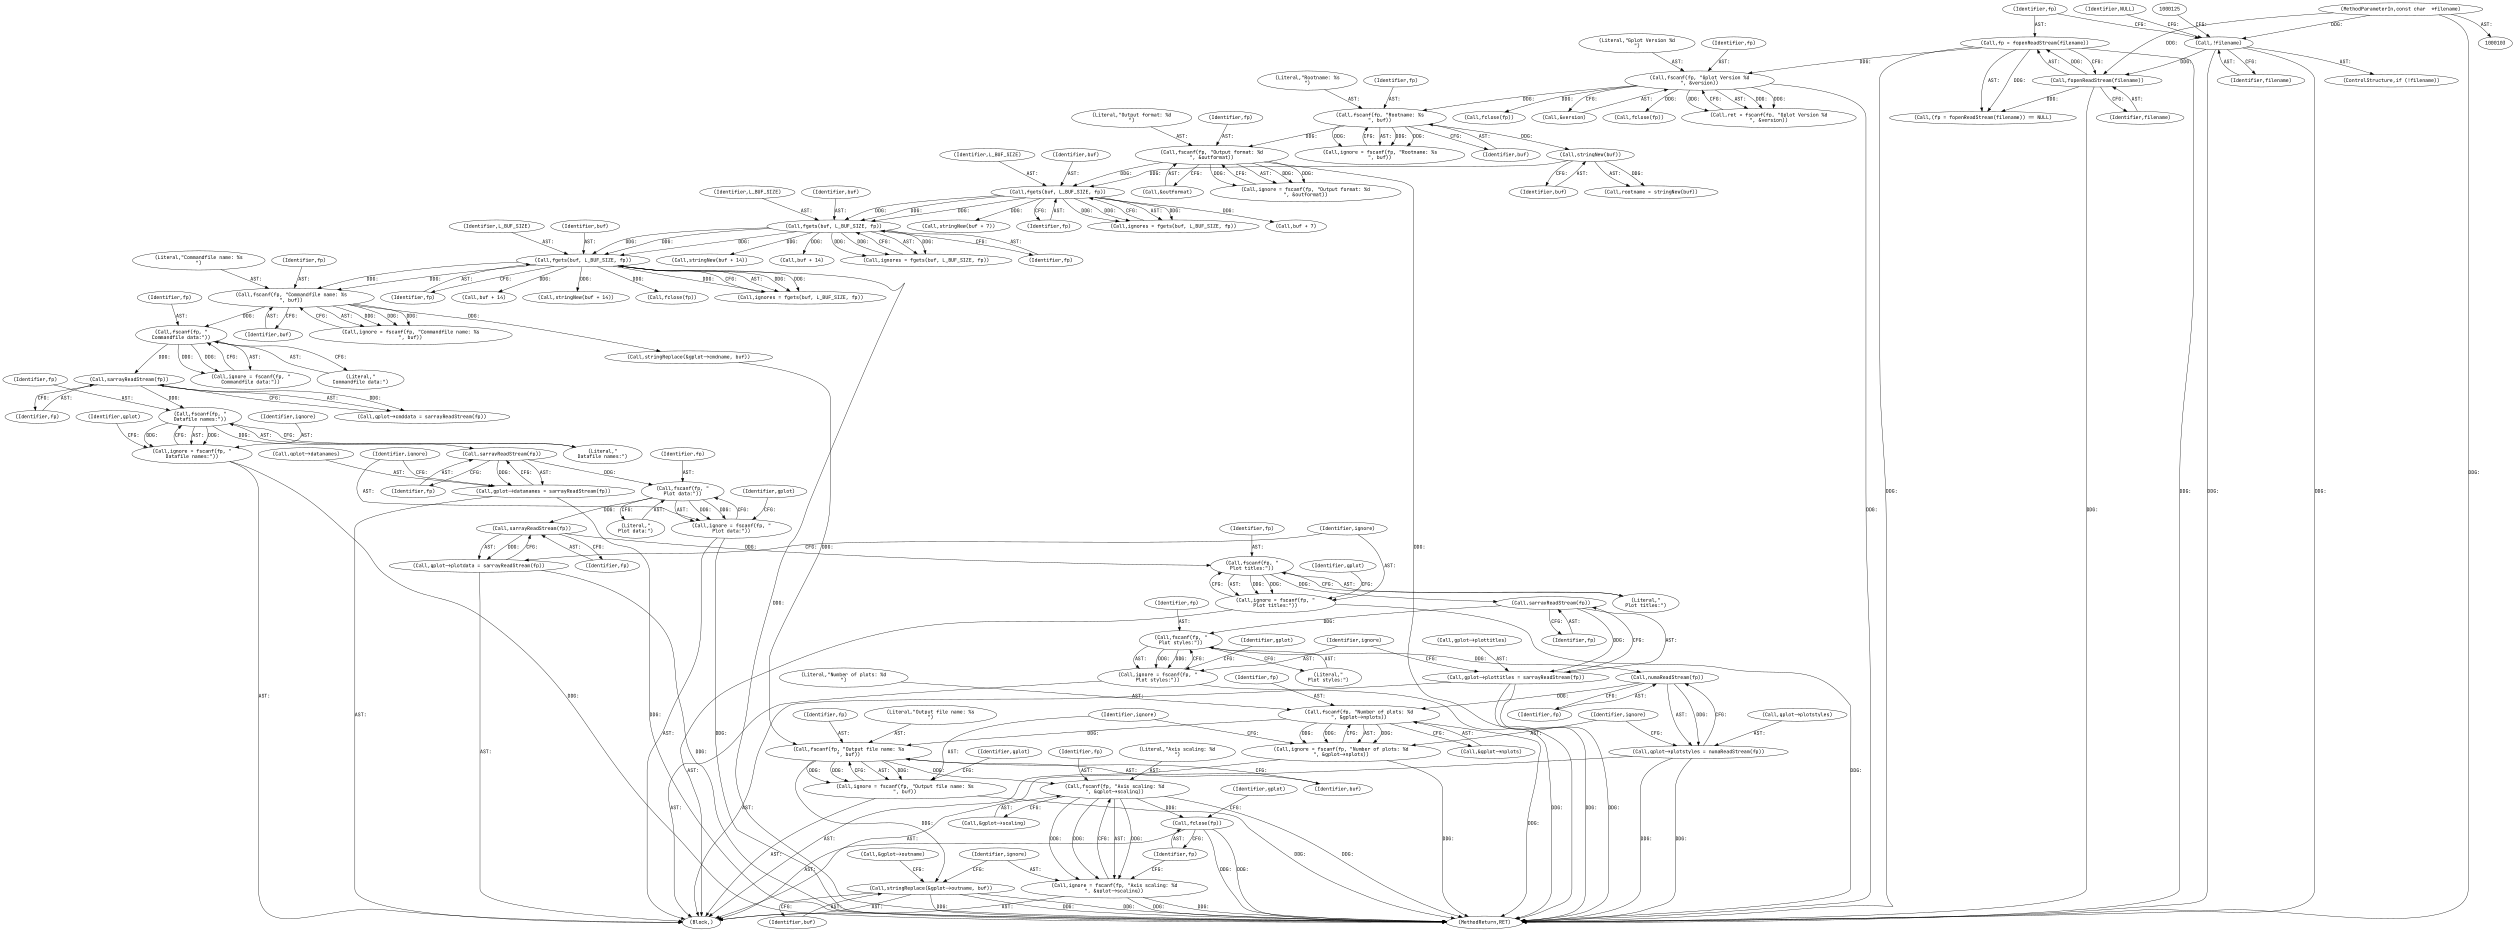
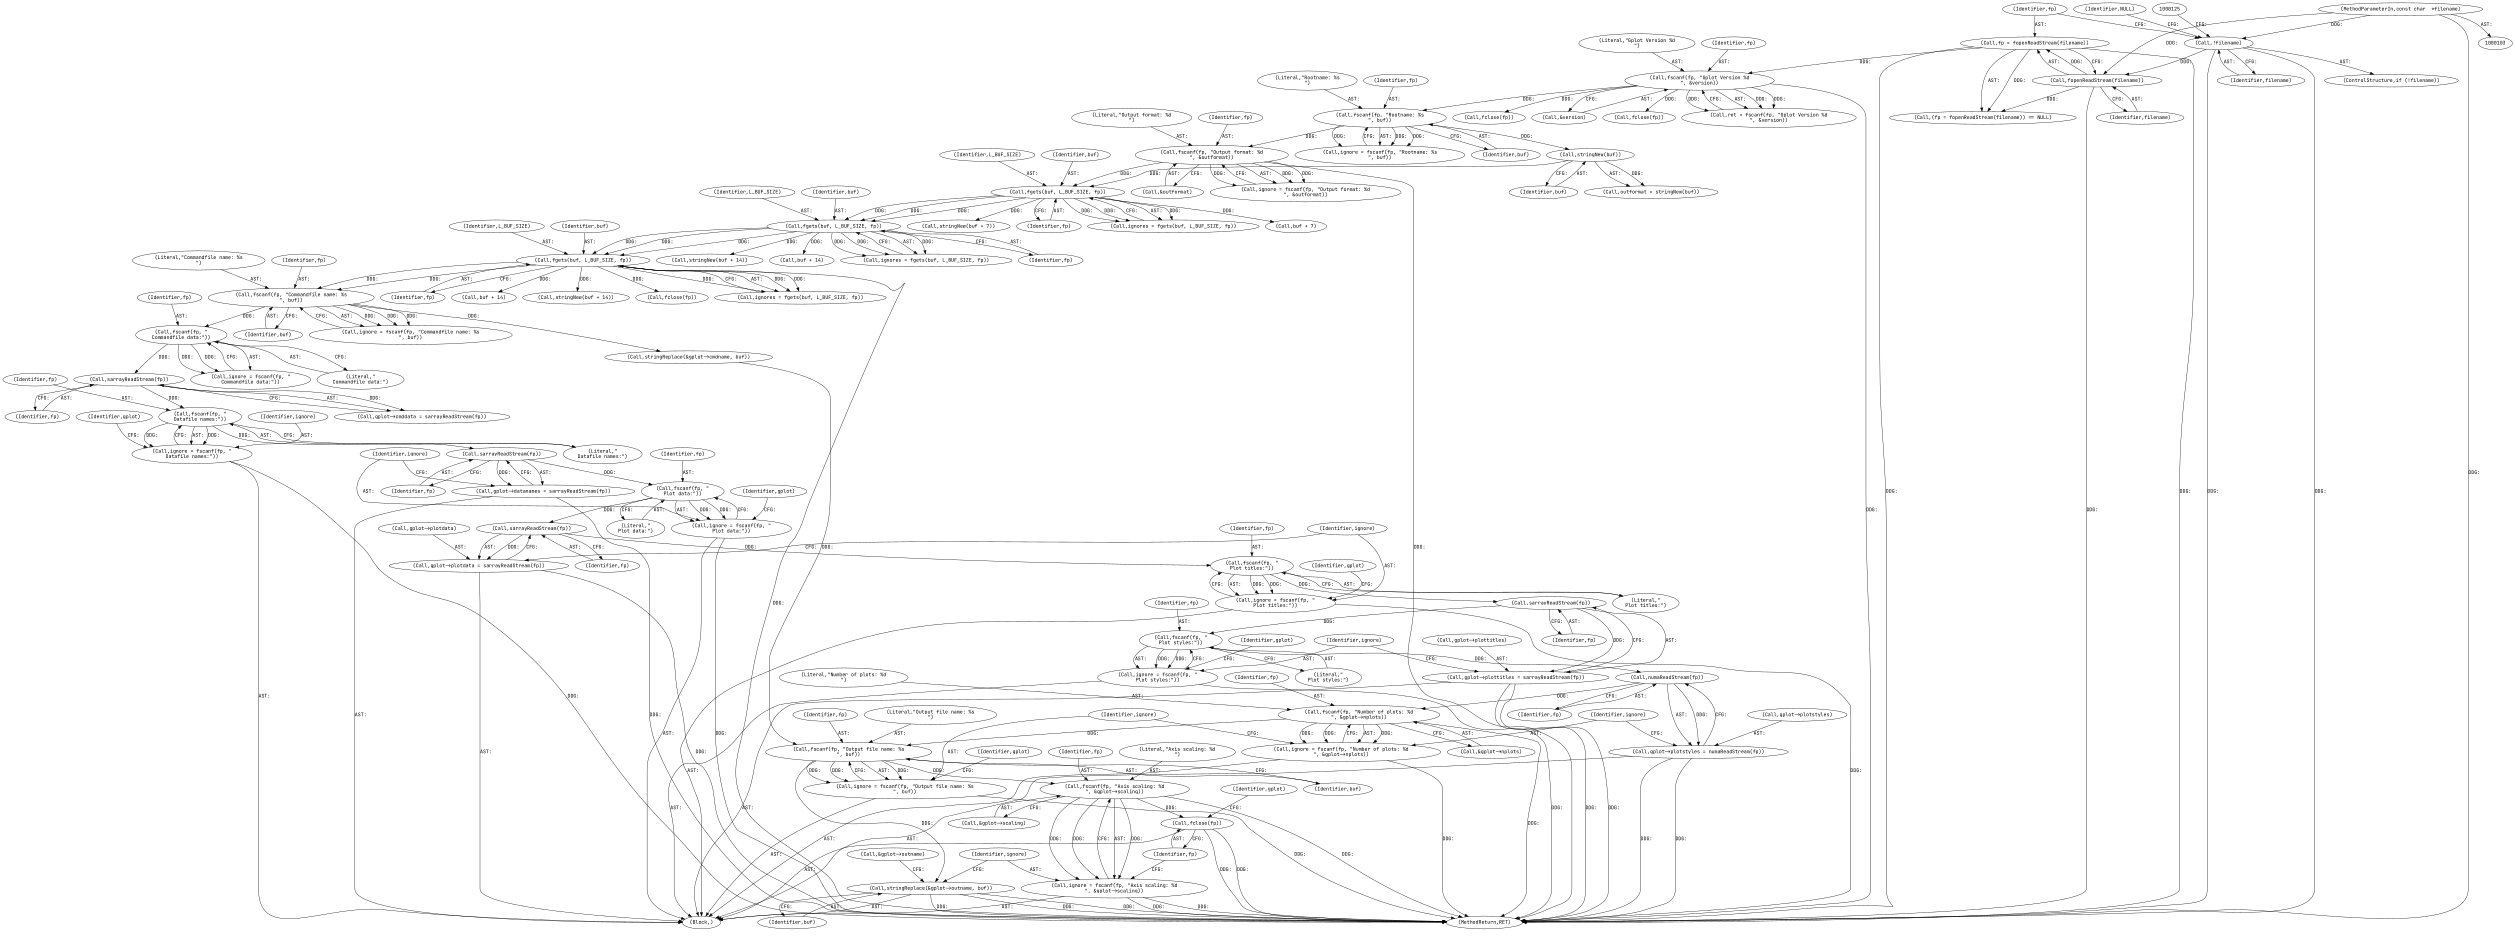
(1651, 192) -> (1651, 192)
(306, 454) -> none
none -> (424, 529)
